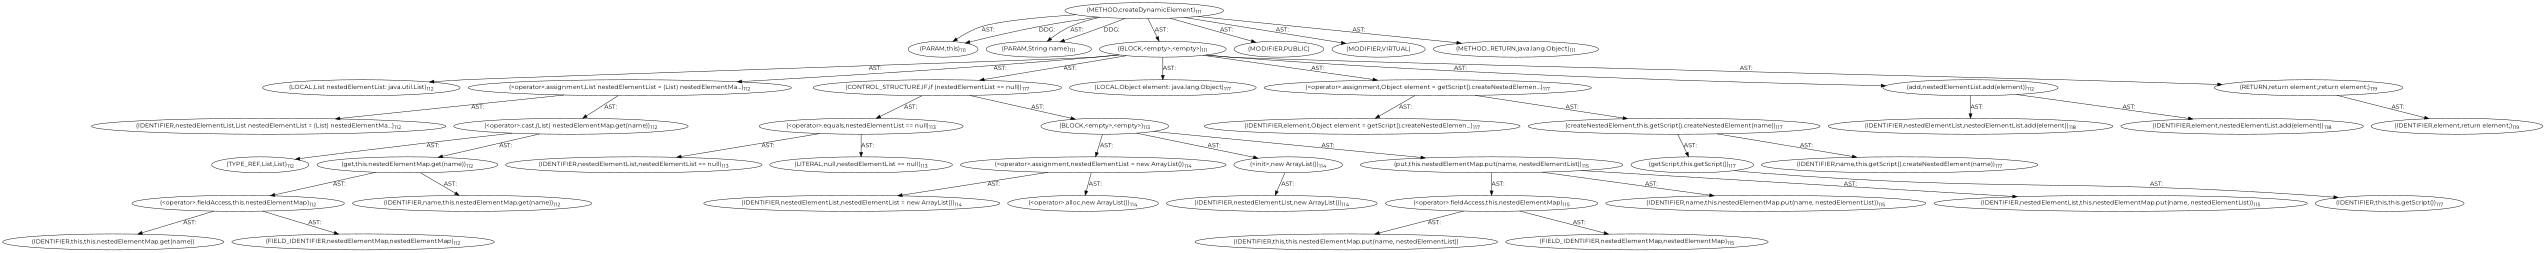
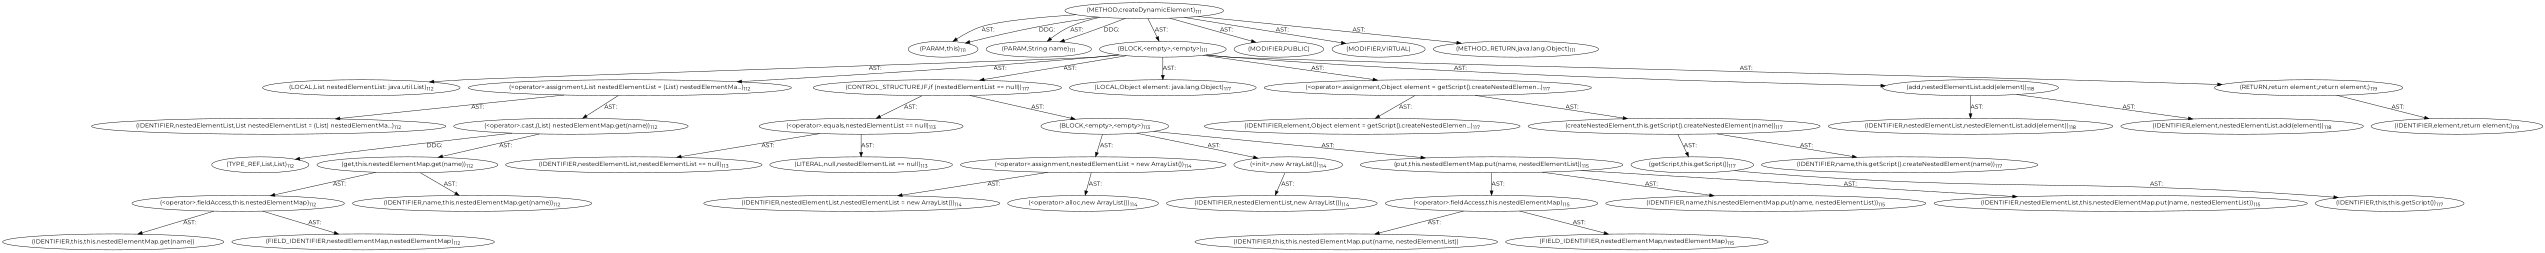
(2031, 87) -> (2031, 87)
(434, 146) -> (435, 146)
